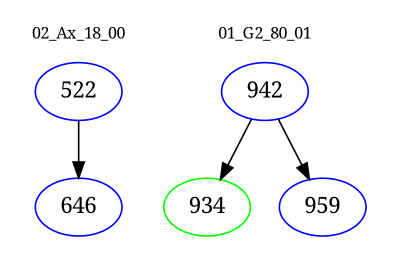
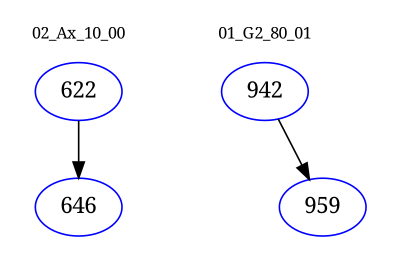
(79, 35) -> (79, 35)
(79, 92) -> (79, 92)
(207, 207) -> none
